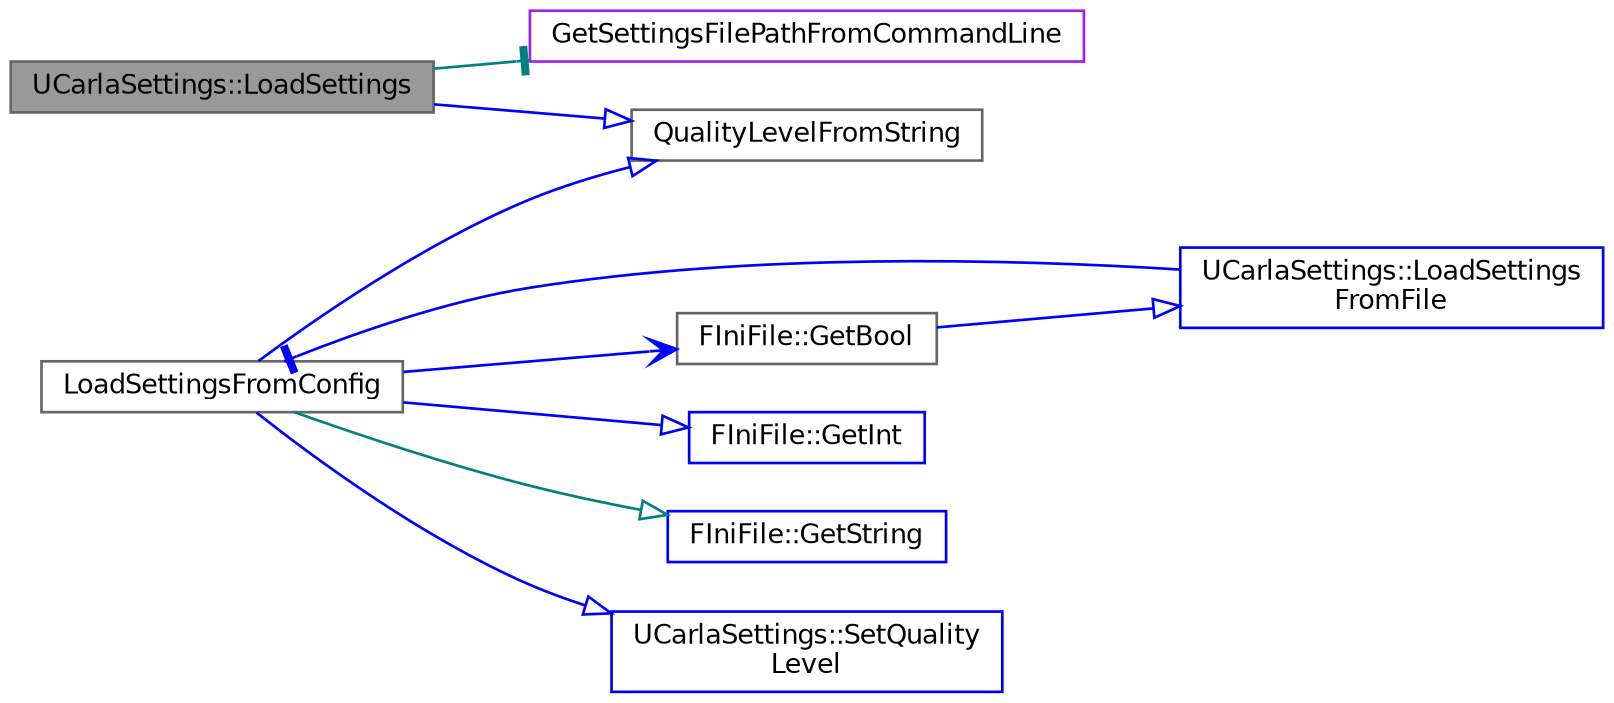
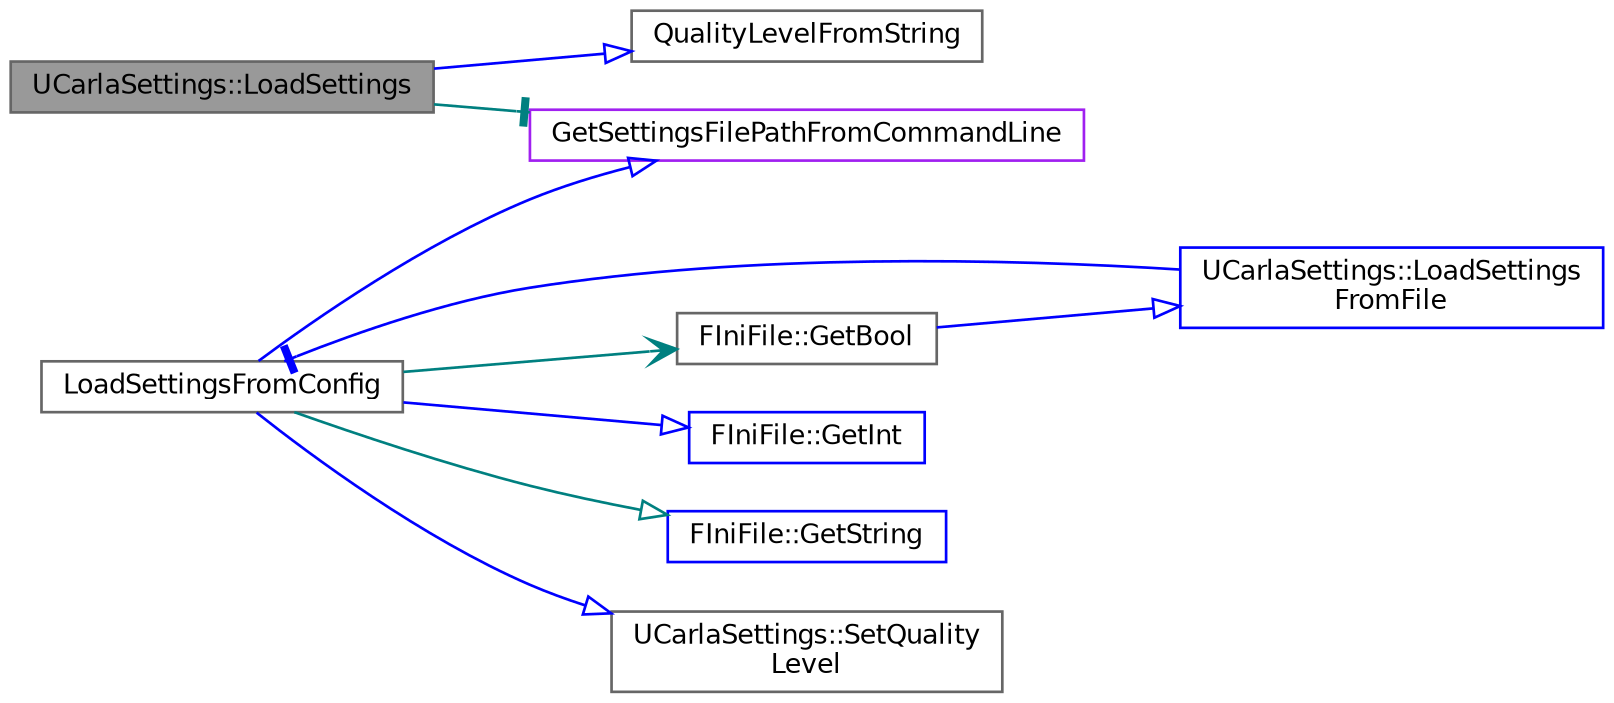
(435, 246) -> (435, 246)
(527, 362) -> (527, 362)
(807, 652) -> (807, 652)
